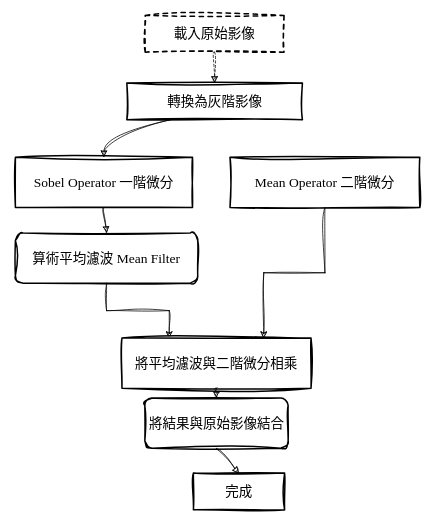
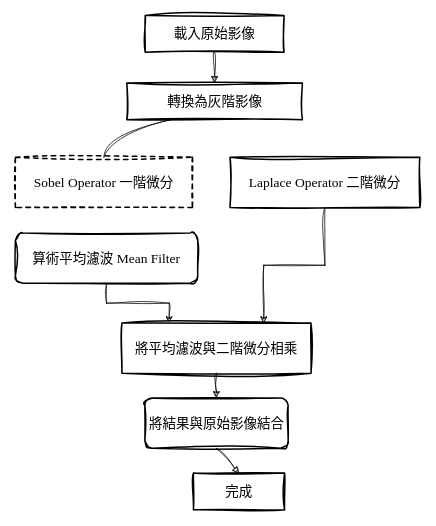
(215, 34) -> (215, 34)
(215, 64) -> (215, 64)
(119, 138) -> (119, 139)
(104, 182) -> (104, 182)
(325, 183) -> (325, 183)
(105, 218) -> none
(216, 363) -> (216, 348)
